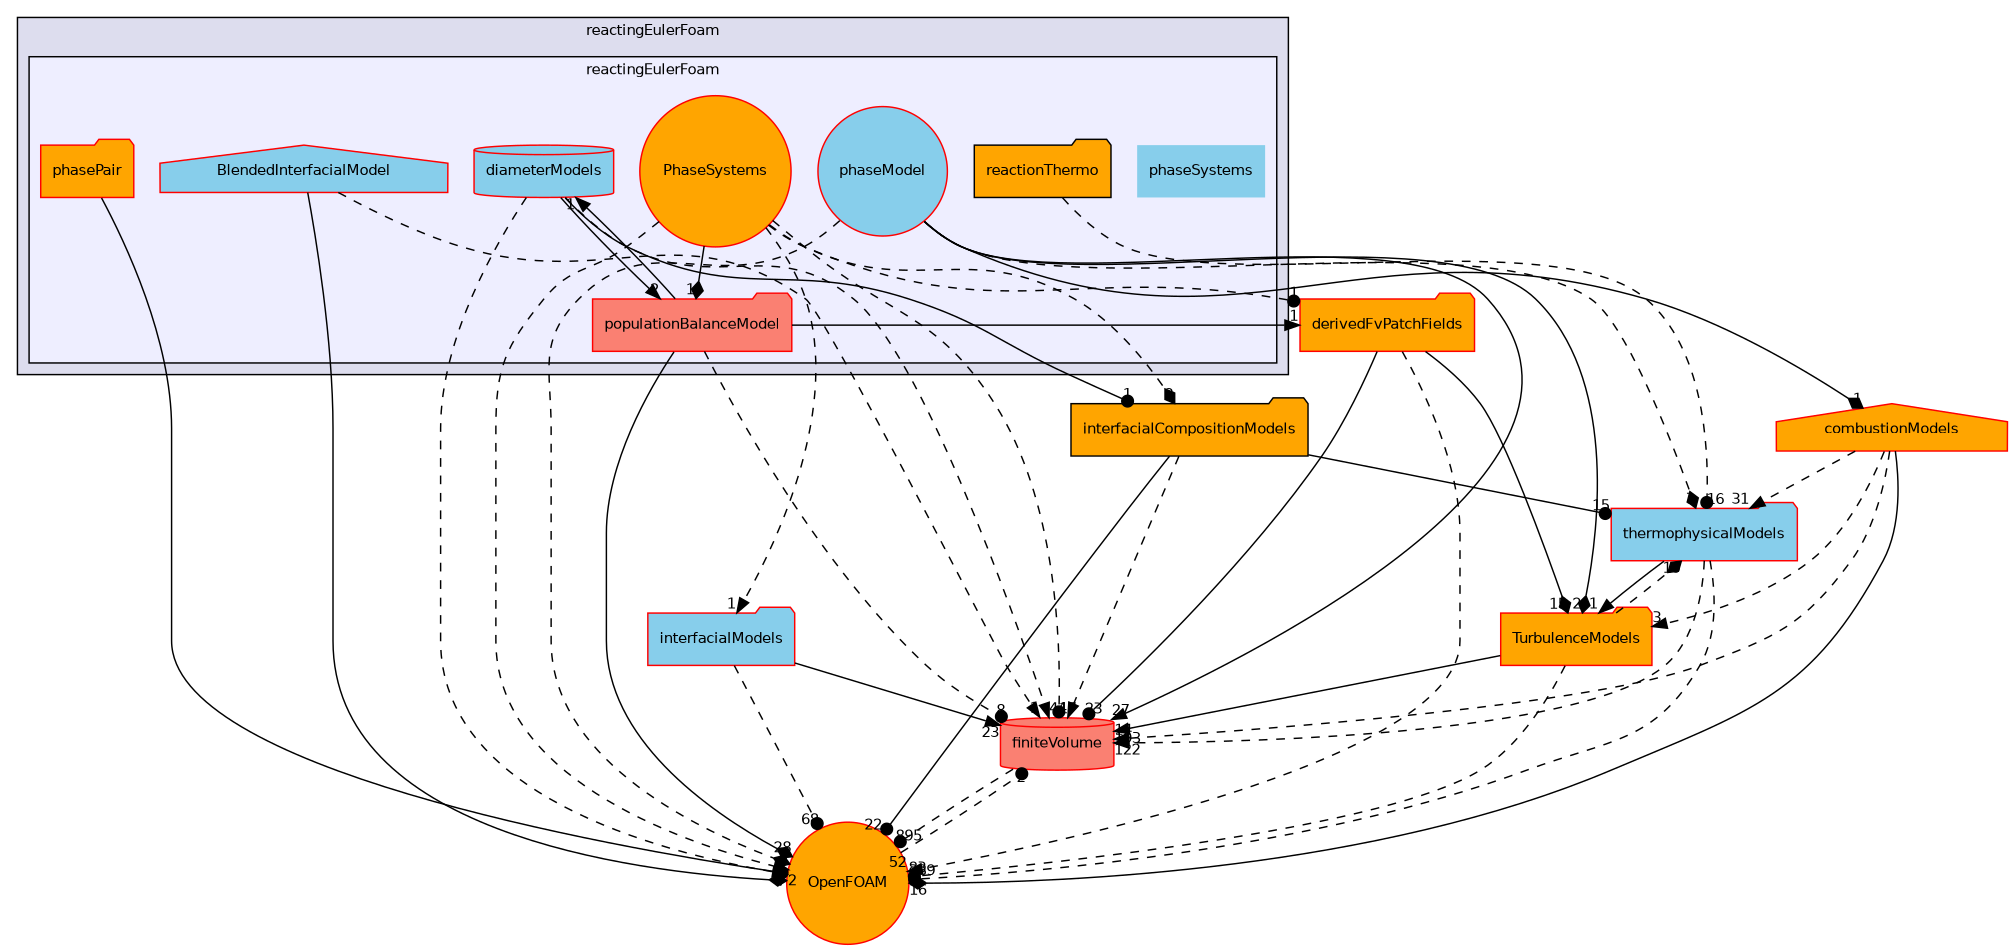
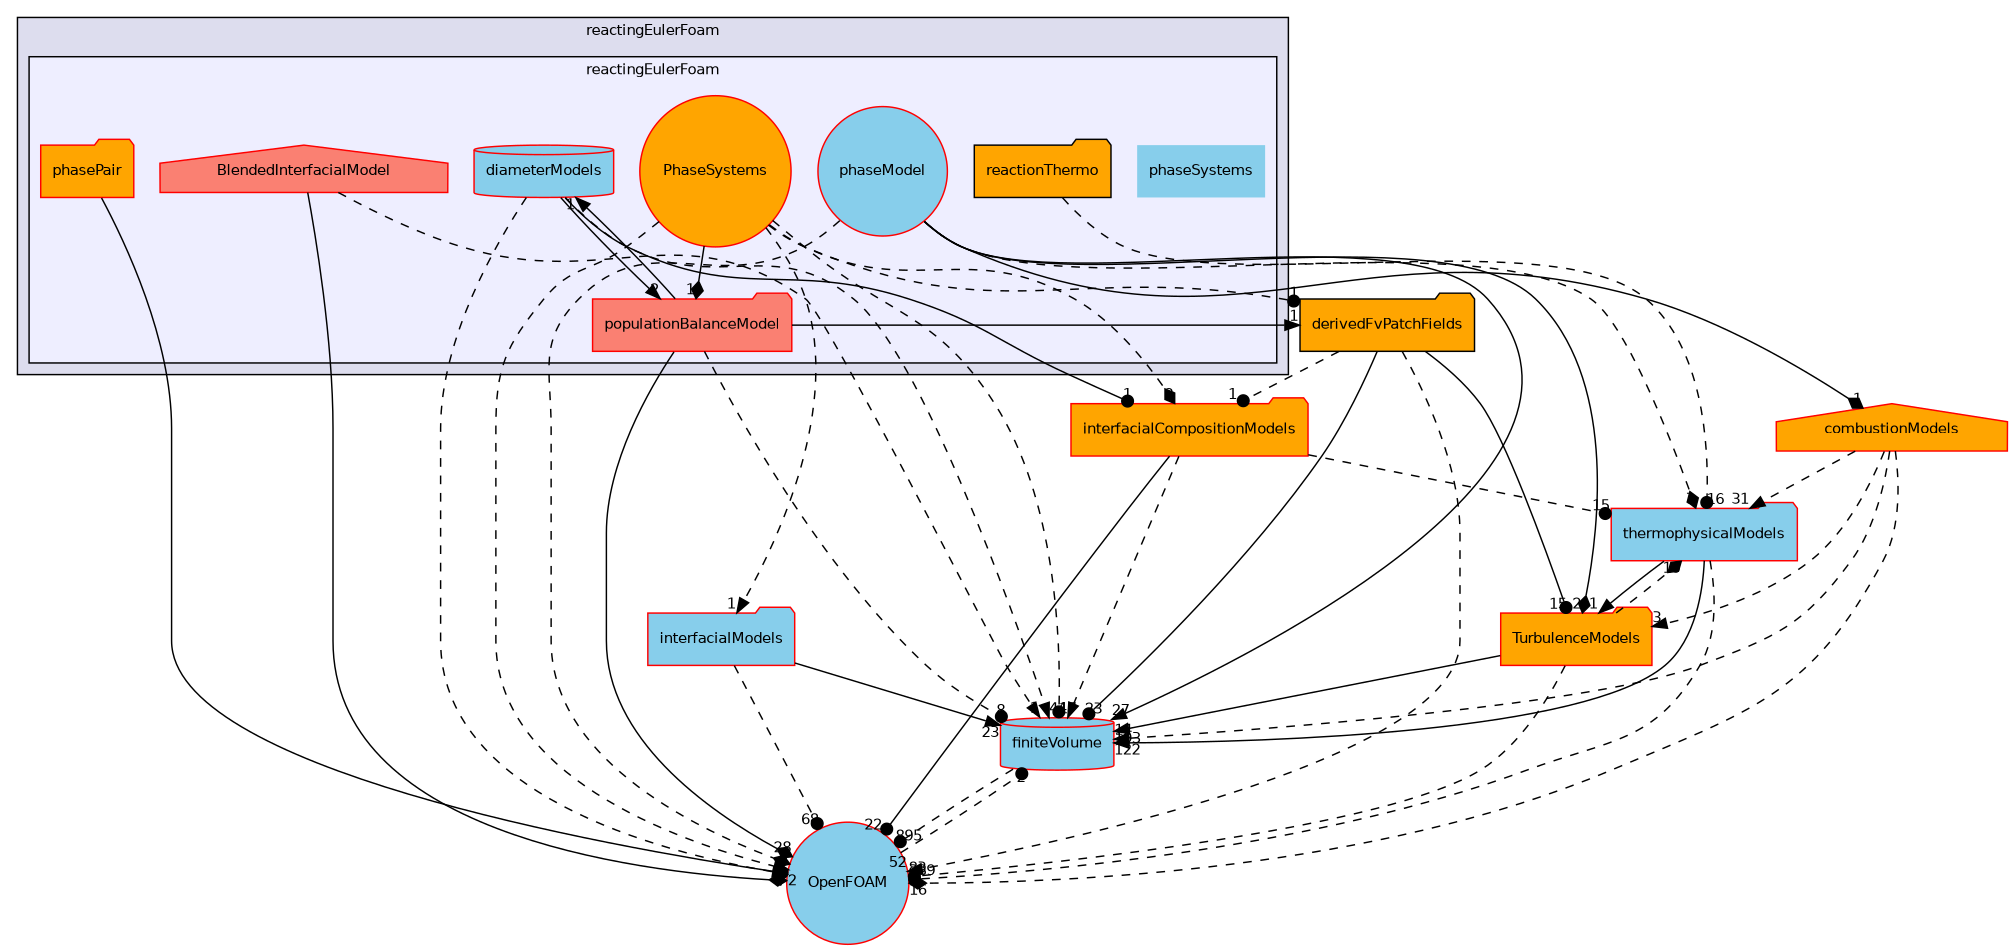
(304, 171) -> (304, 171)
(1387, 325) -> (1387, 325)
none -> (1298, 372)
(1190, 430) -> (1190, 430)
(1512, 466) -> (1512, 466)
(1439, 481) -> (1439, 481)
(1459, 724) -> (1459, 724)
(1057, 744) -> (1057, 744)
(1502, 809) -> (1502, 809)
(848, 883) -> (848, 883)
